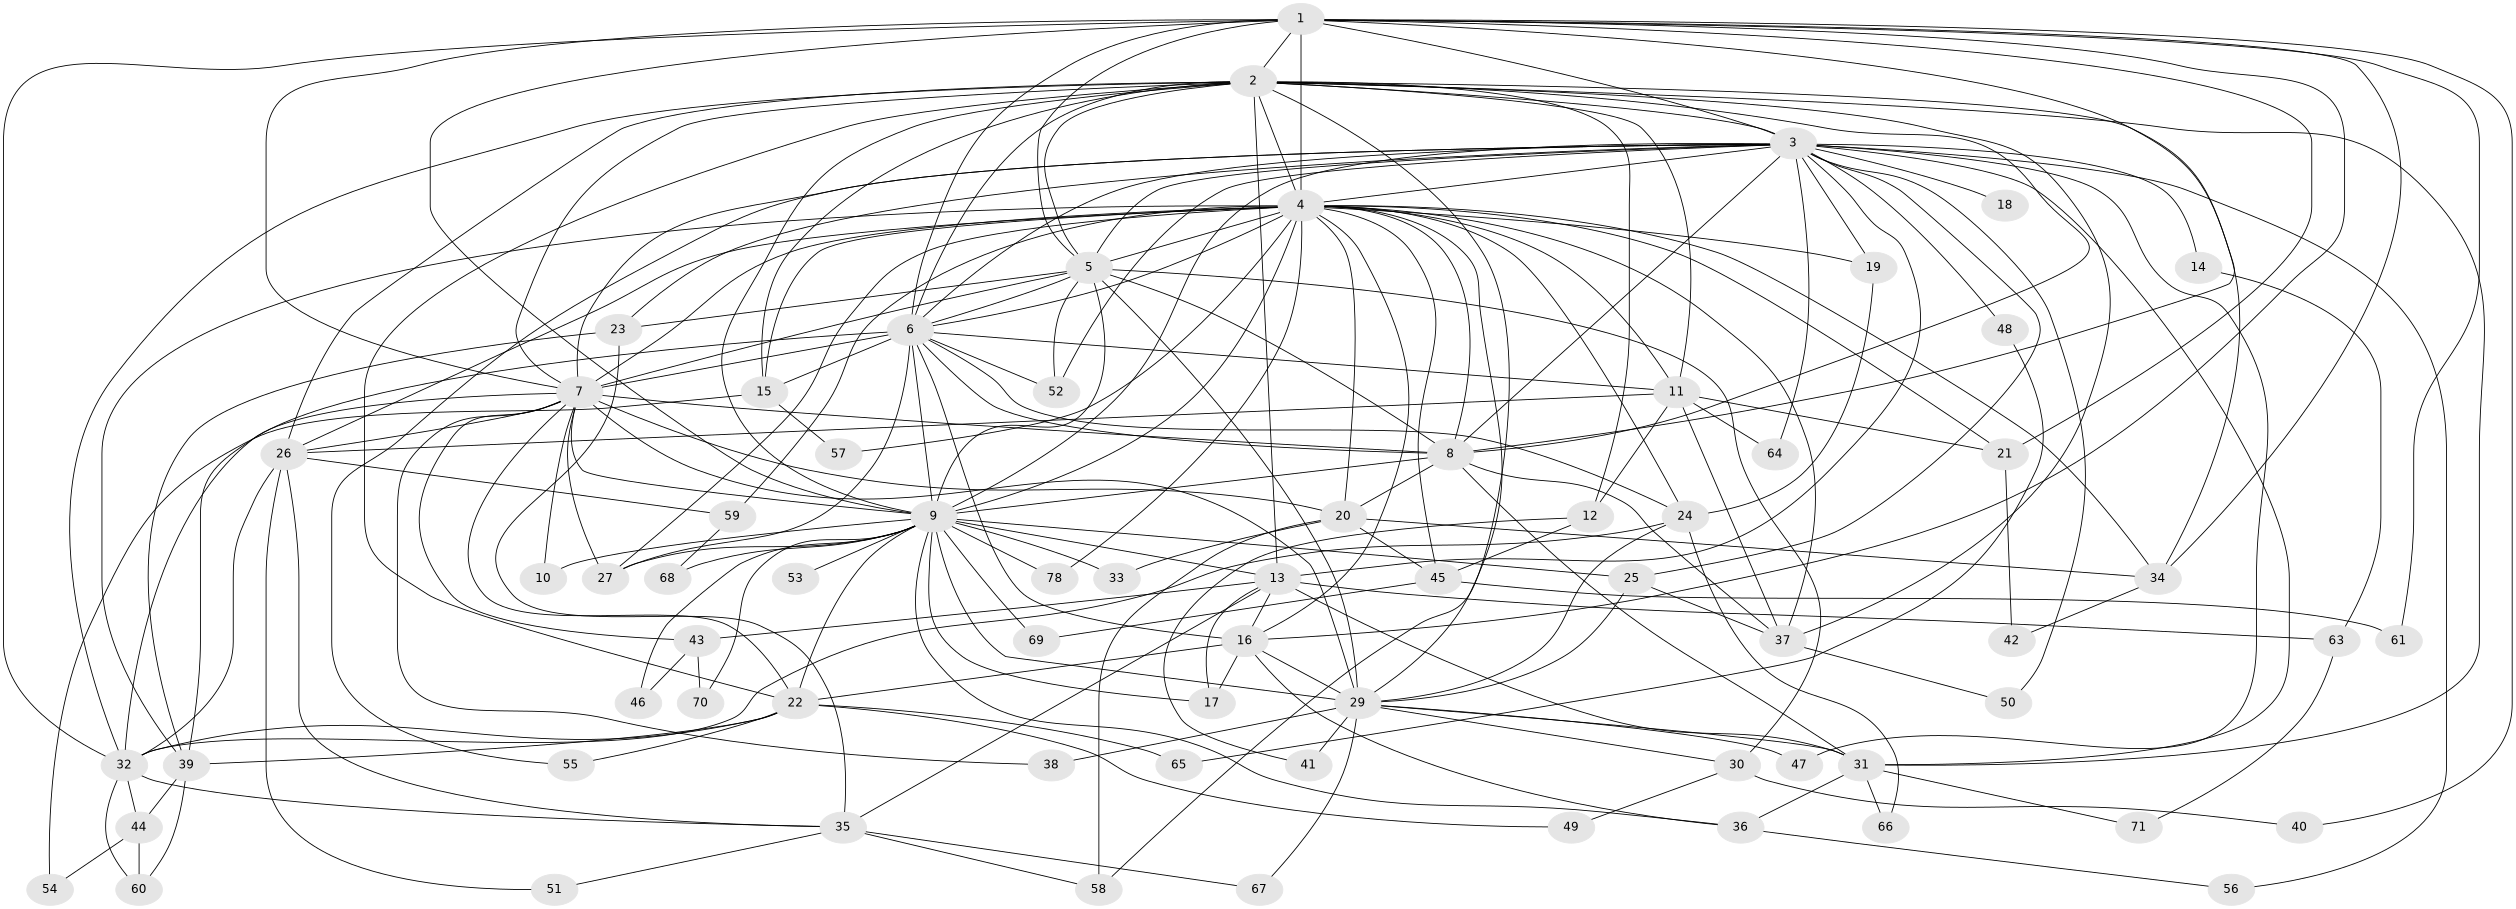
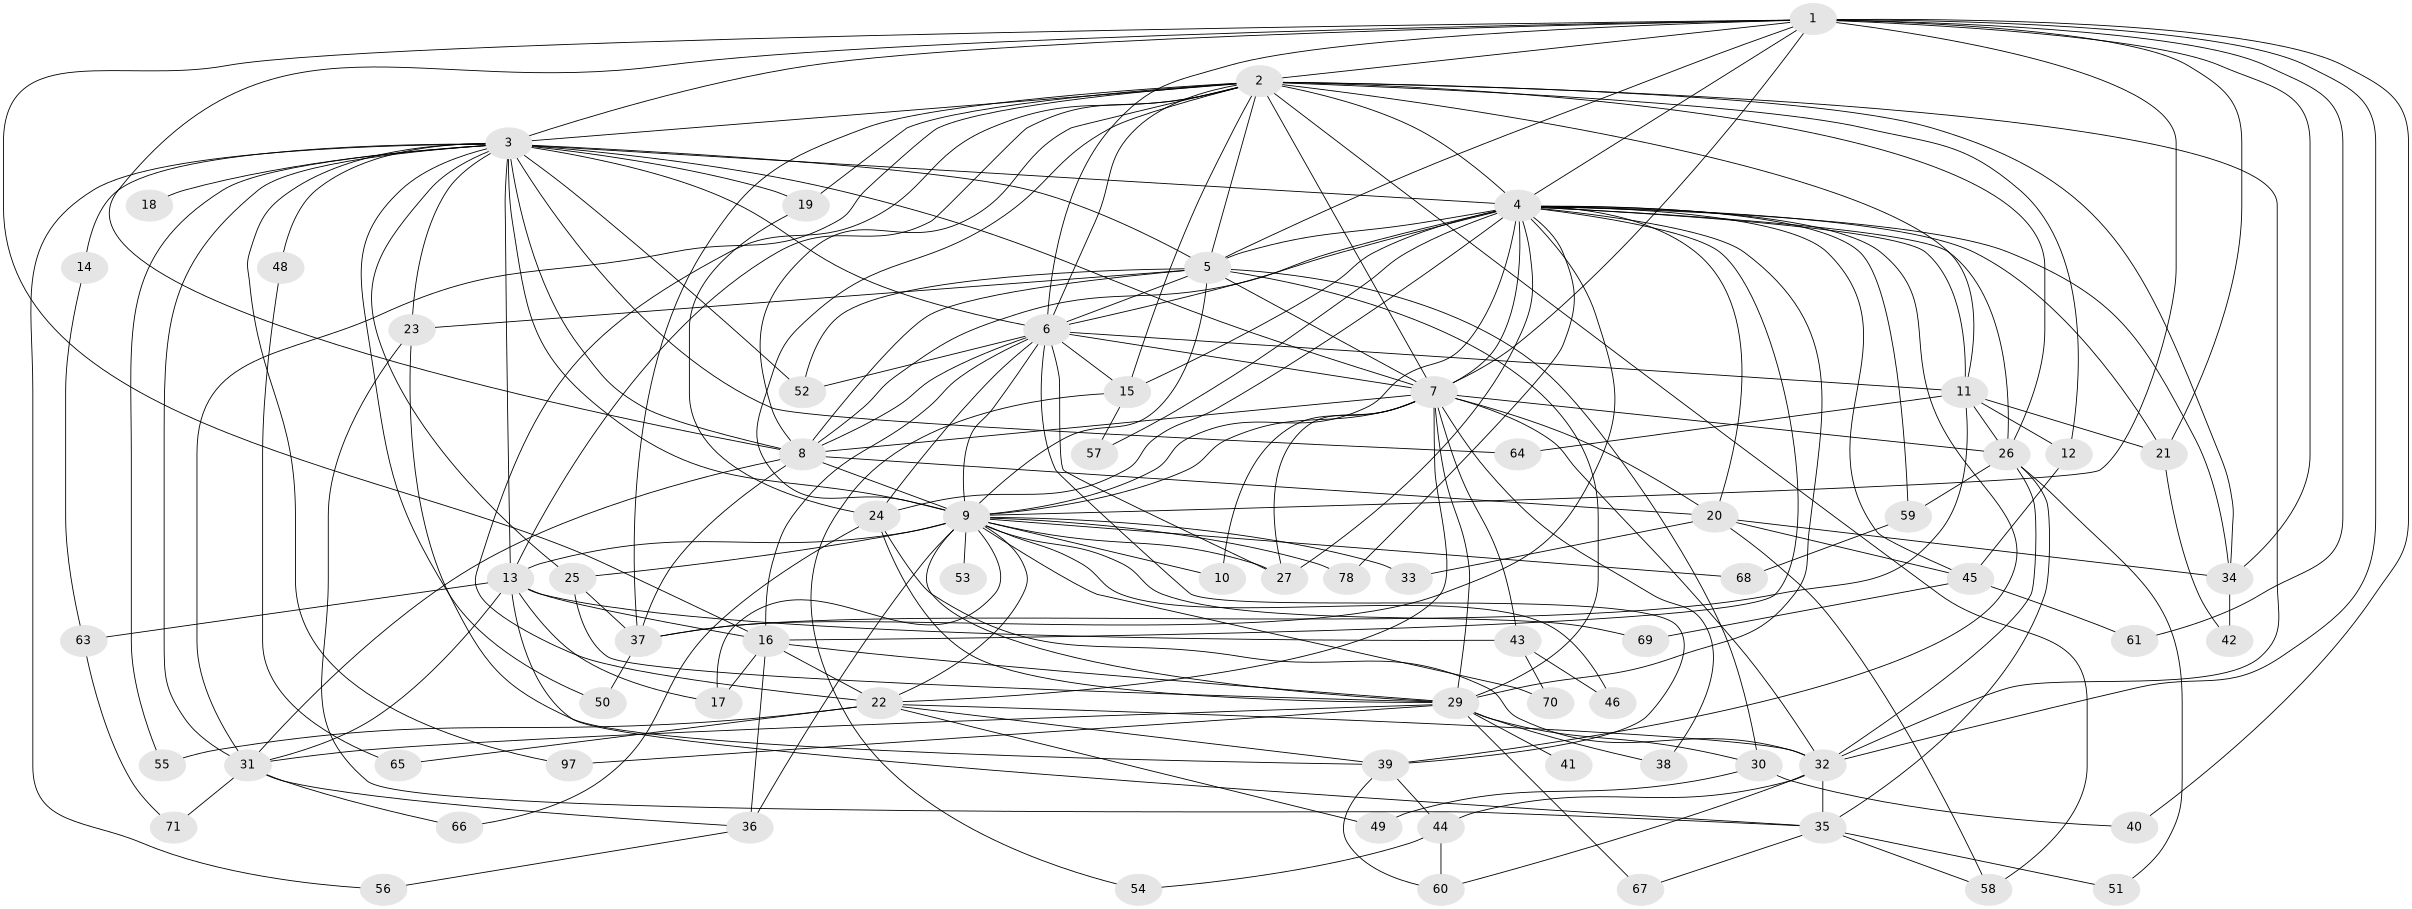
(1681, 236) -> (962, 114)
(1269, 554) -> none
(1799, 765) -> (569, 765)
